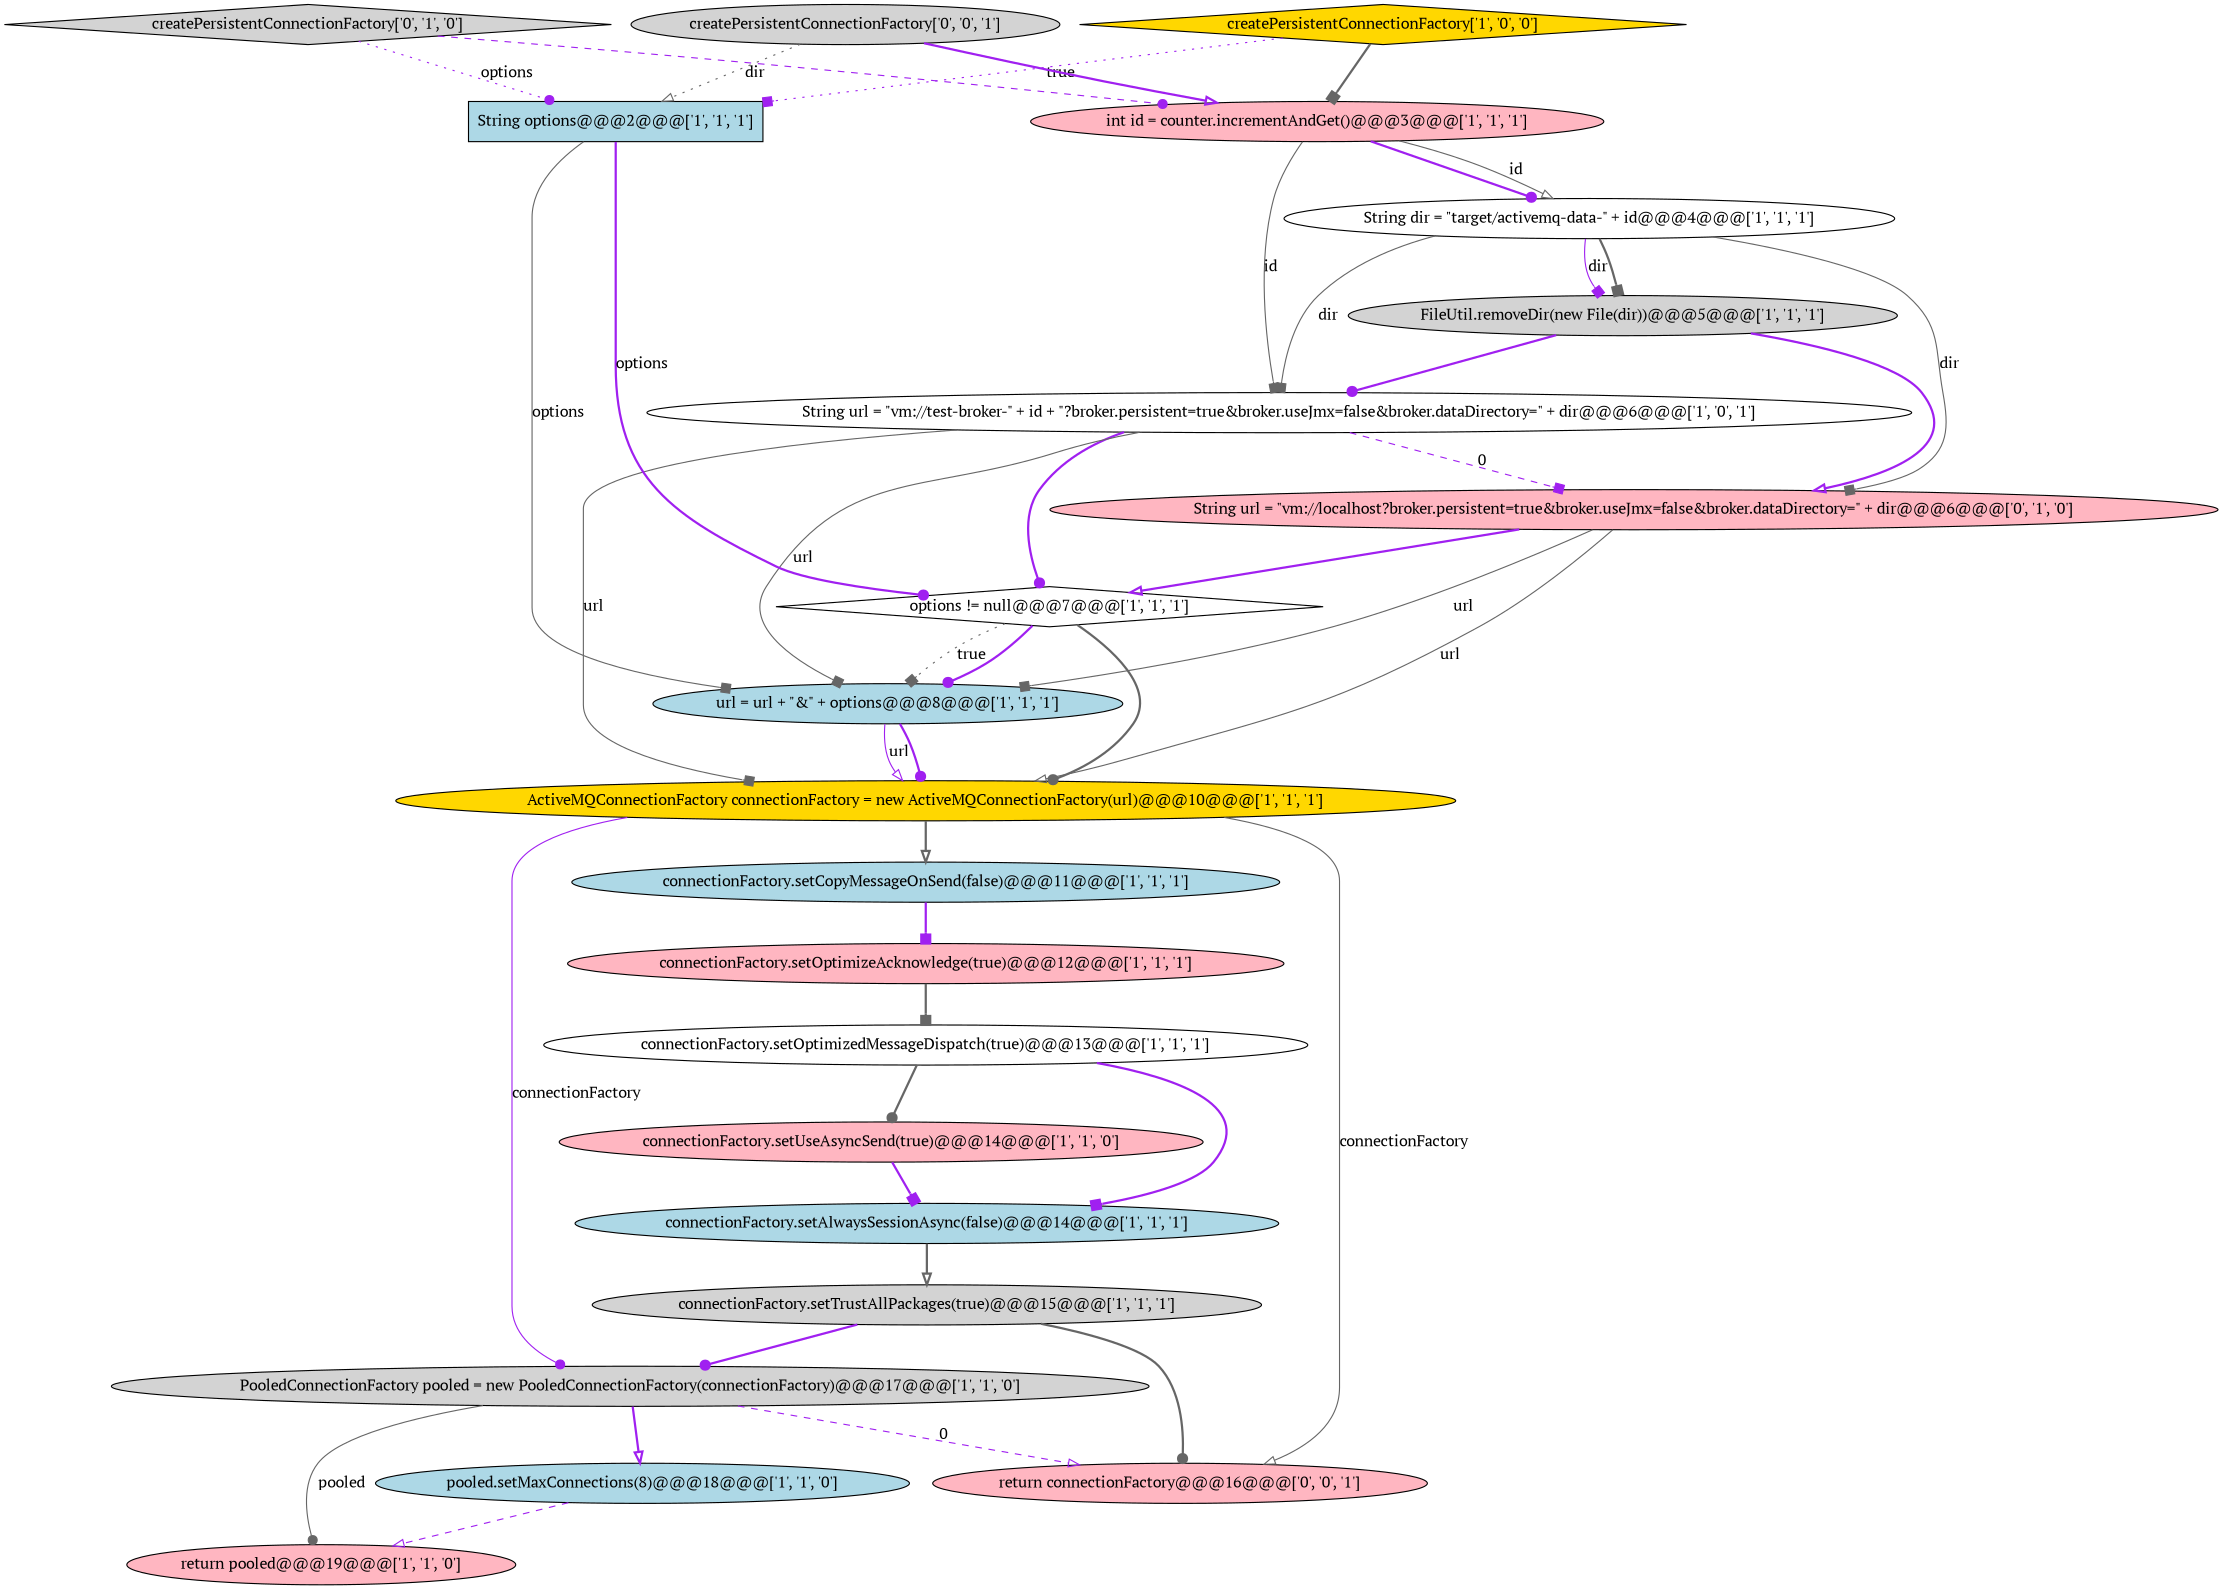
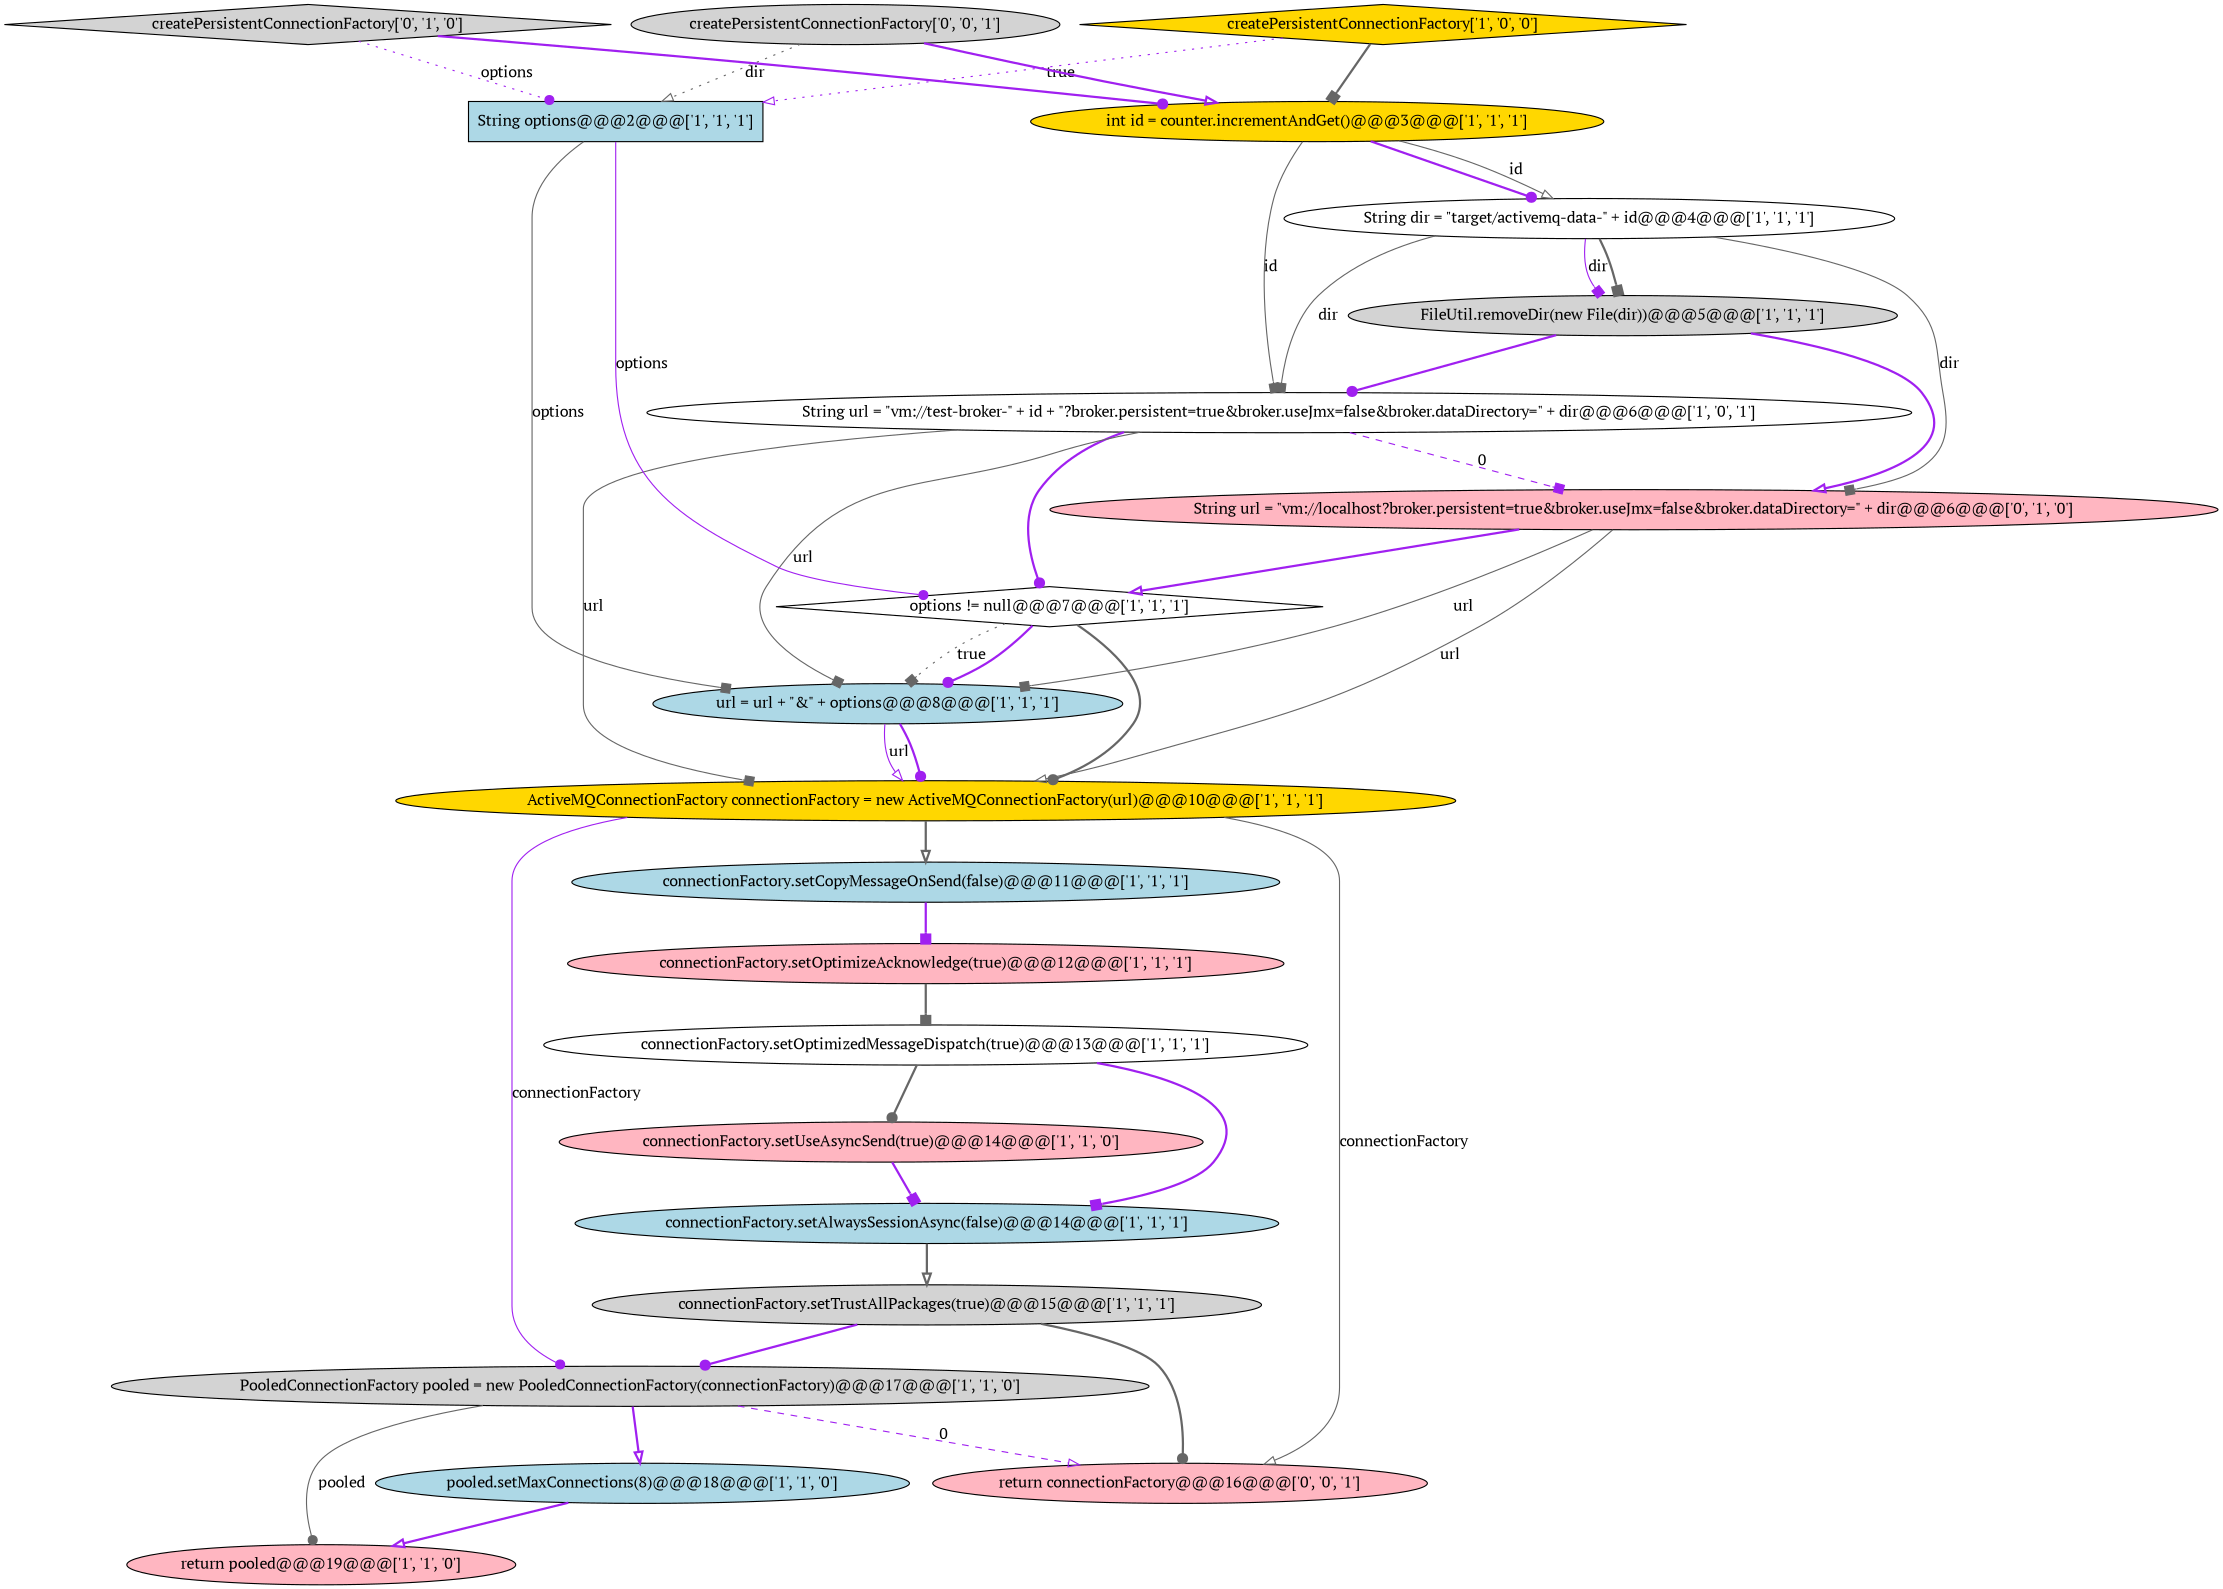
(798, 67) -> (798, 67)
(1016, 71) -> (1016, 71)
(1317, 122) -> (1317, 122)
(637, 461) -> (637, 461)
(486, 1523) -> (486, 1523)
